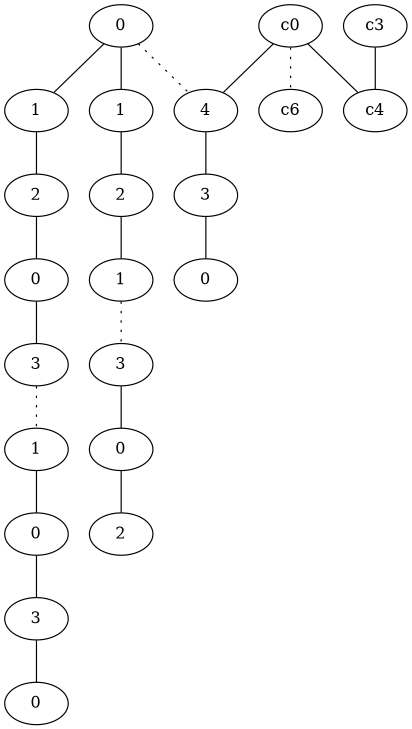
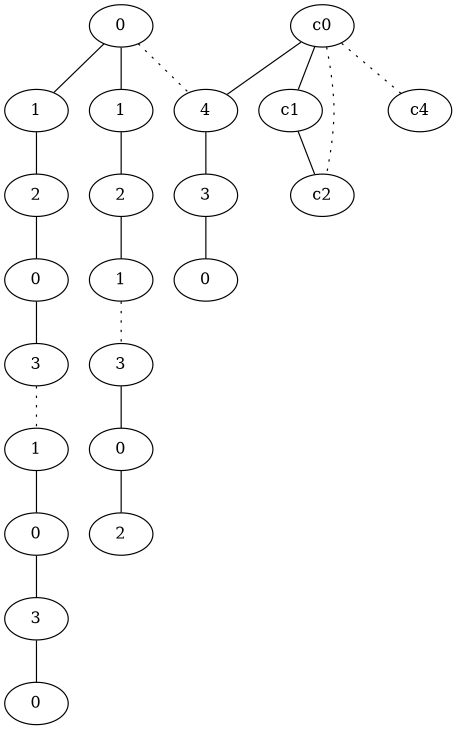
(375, 26) -> none
(333, 68) -> (371, 68)
none -> (291, 111)
(291, 111) -> (322, 195)
